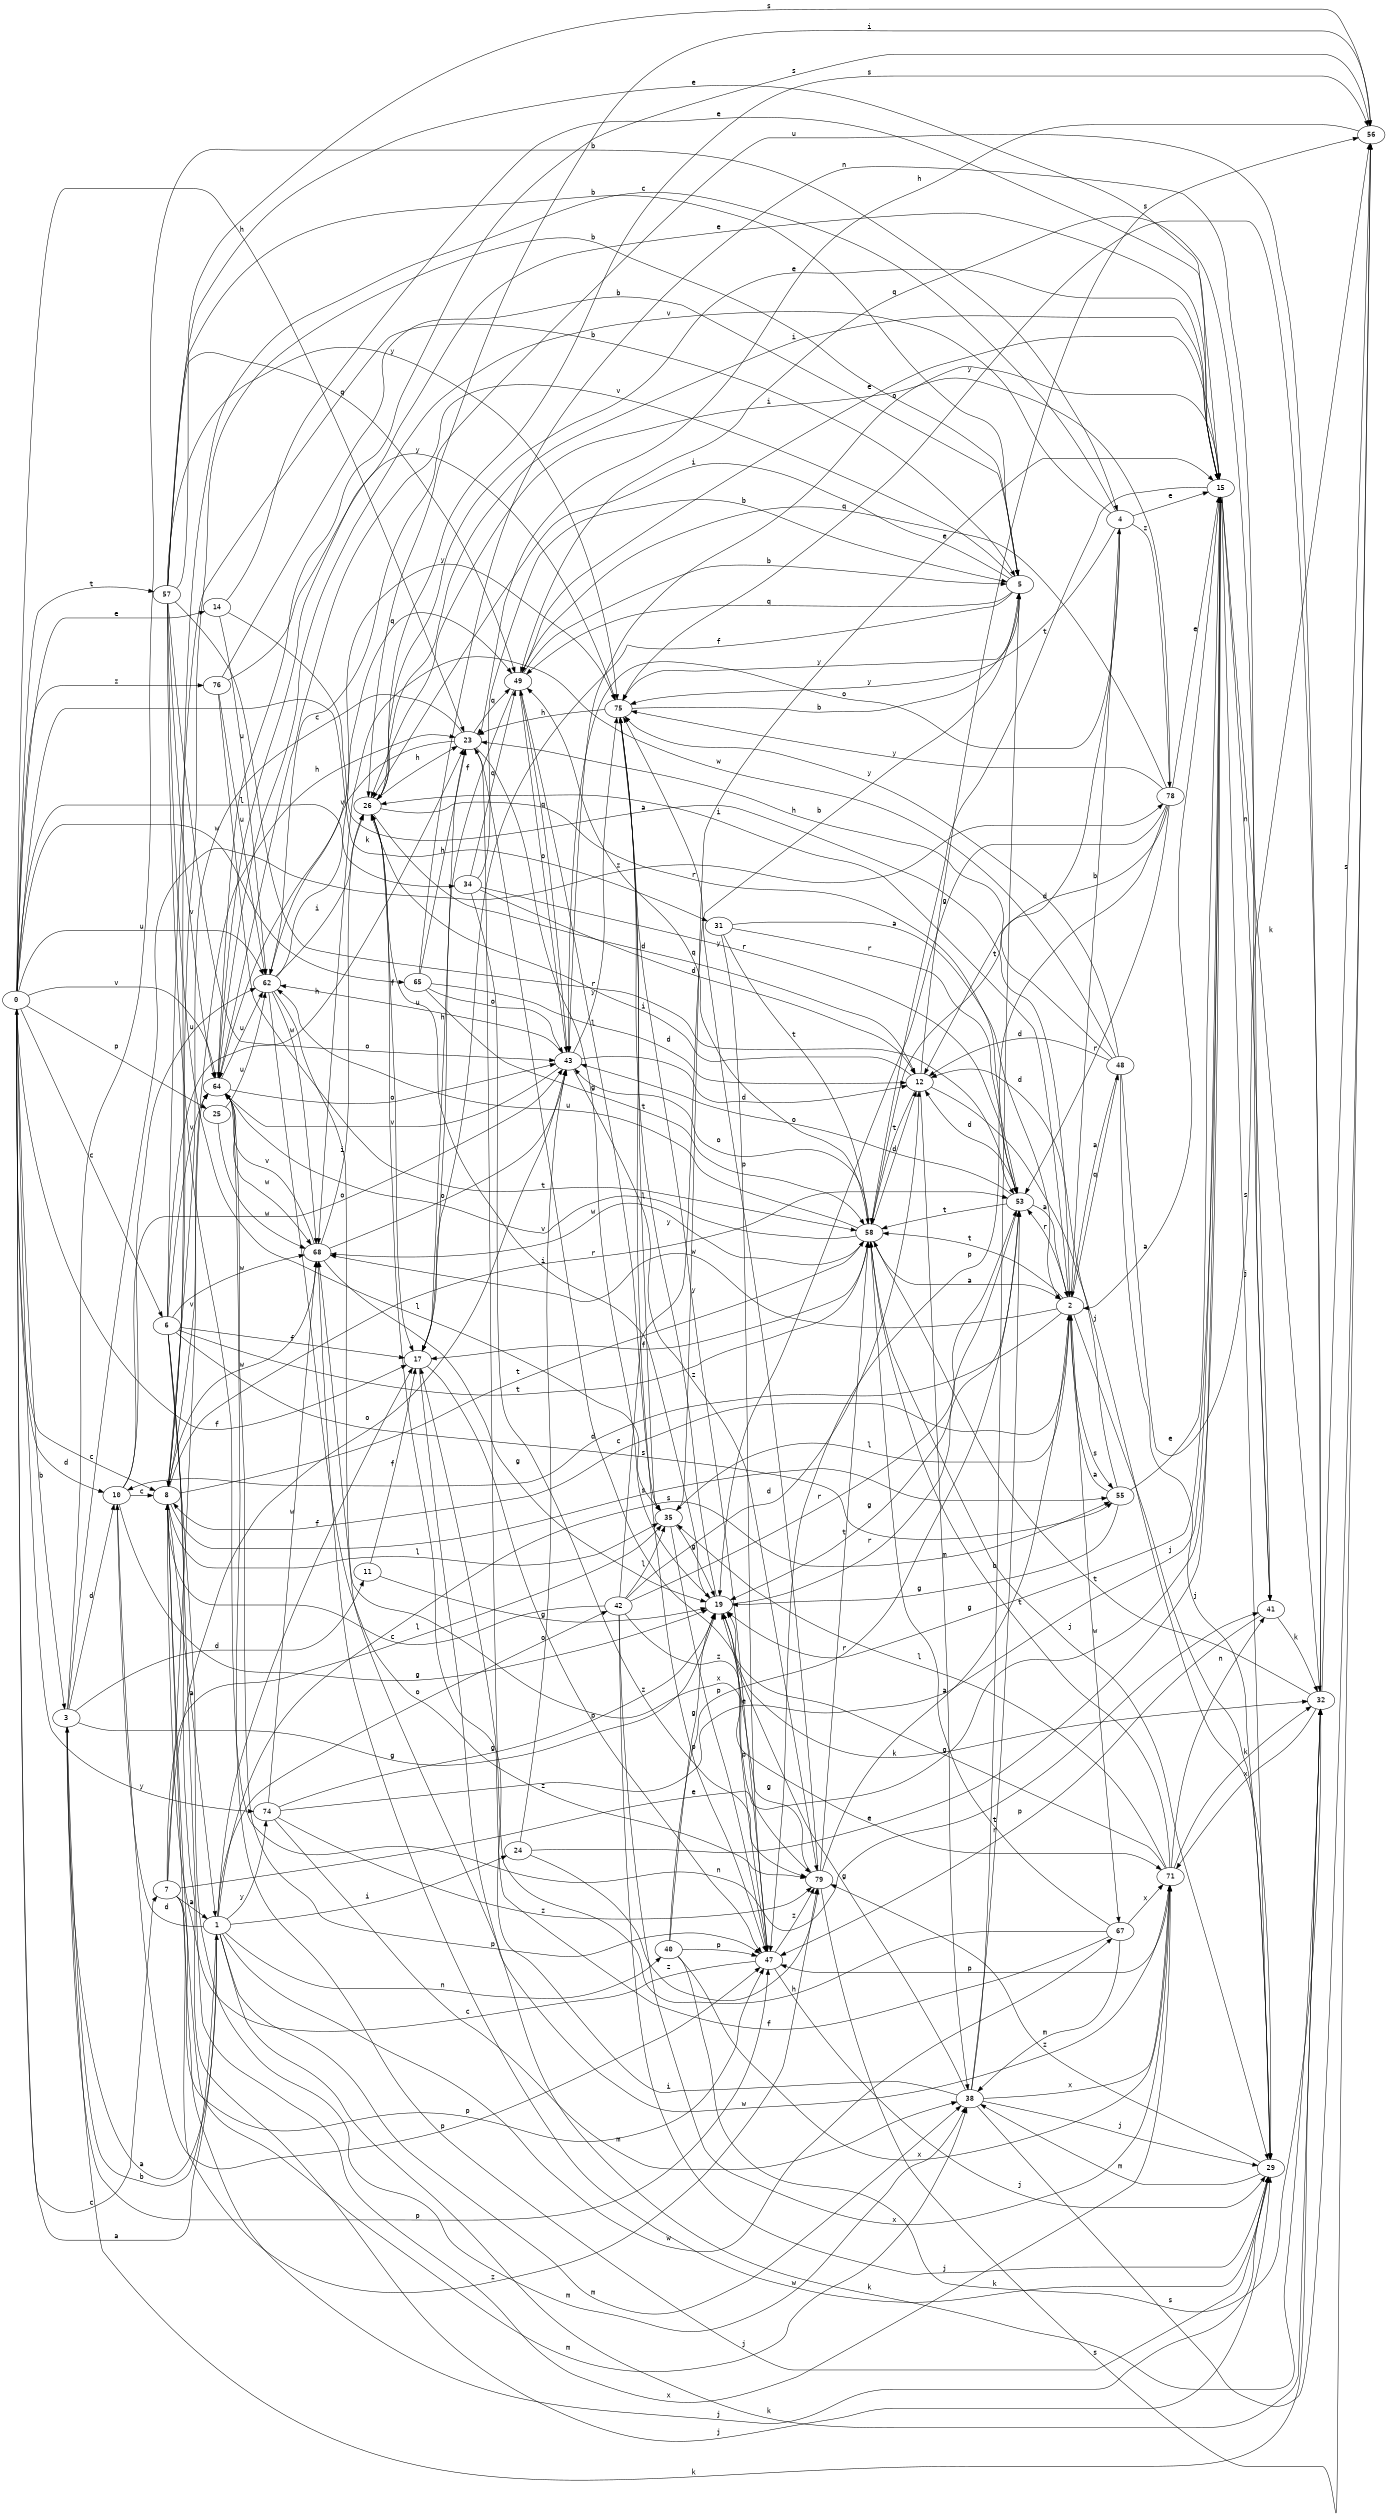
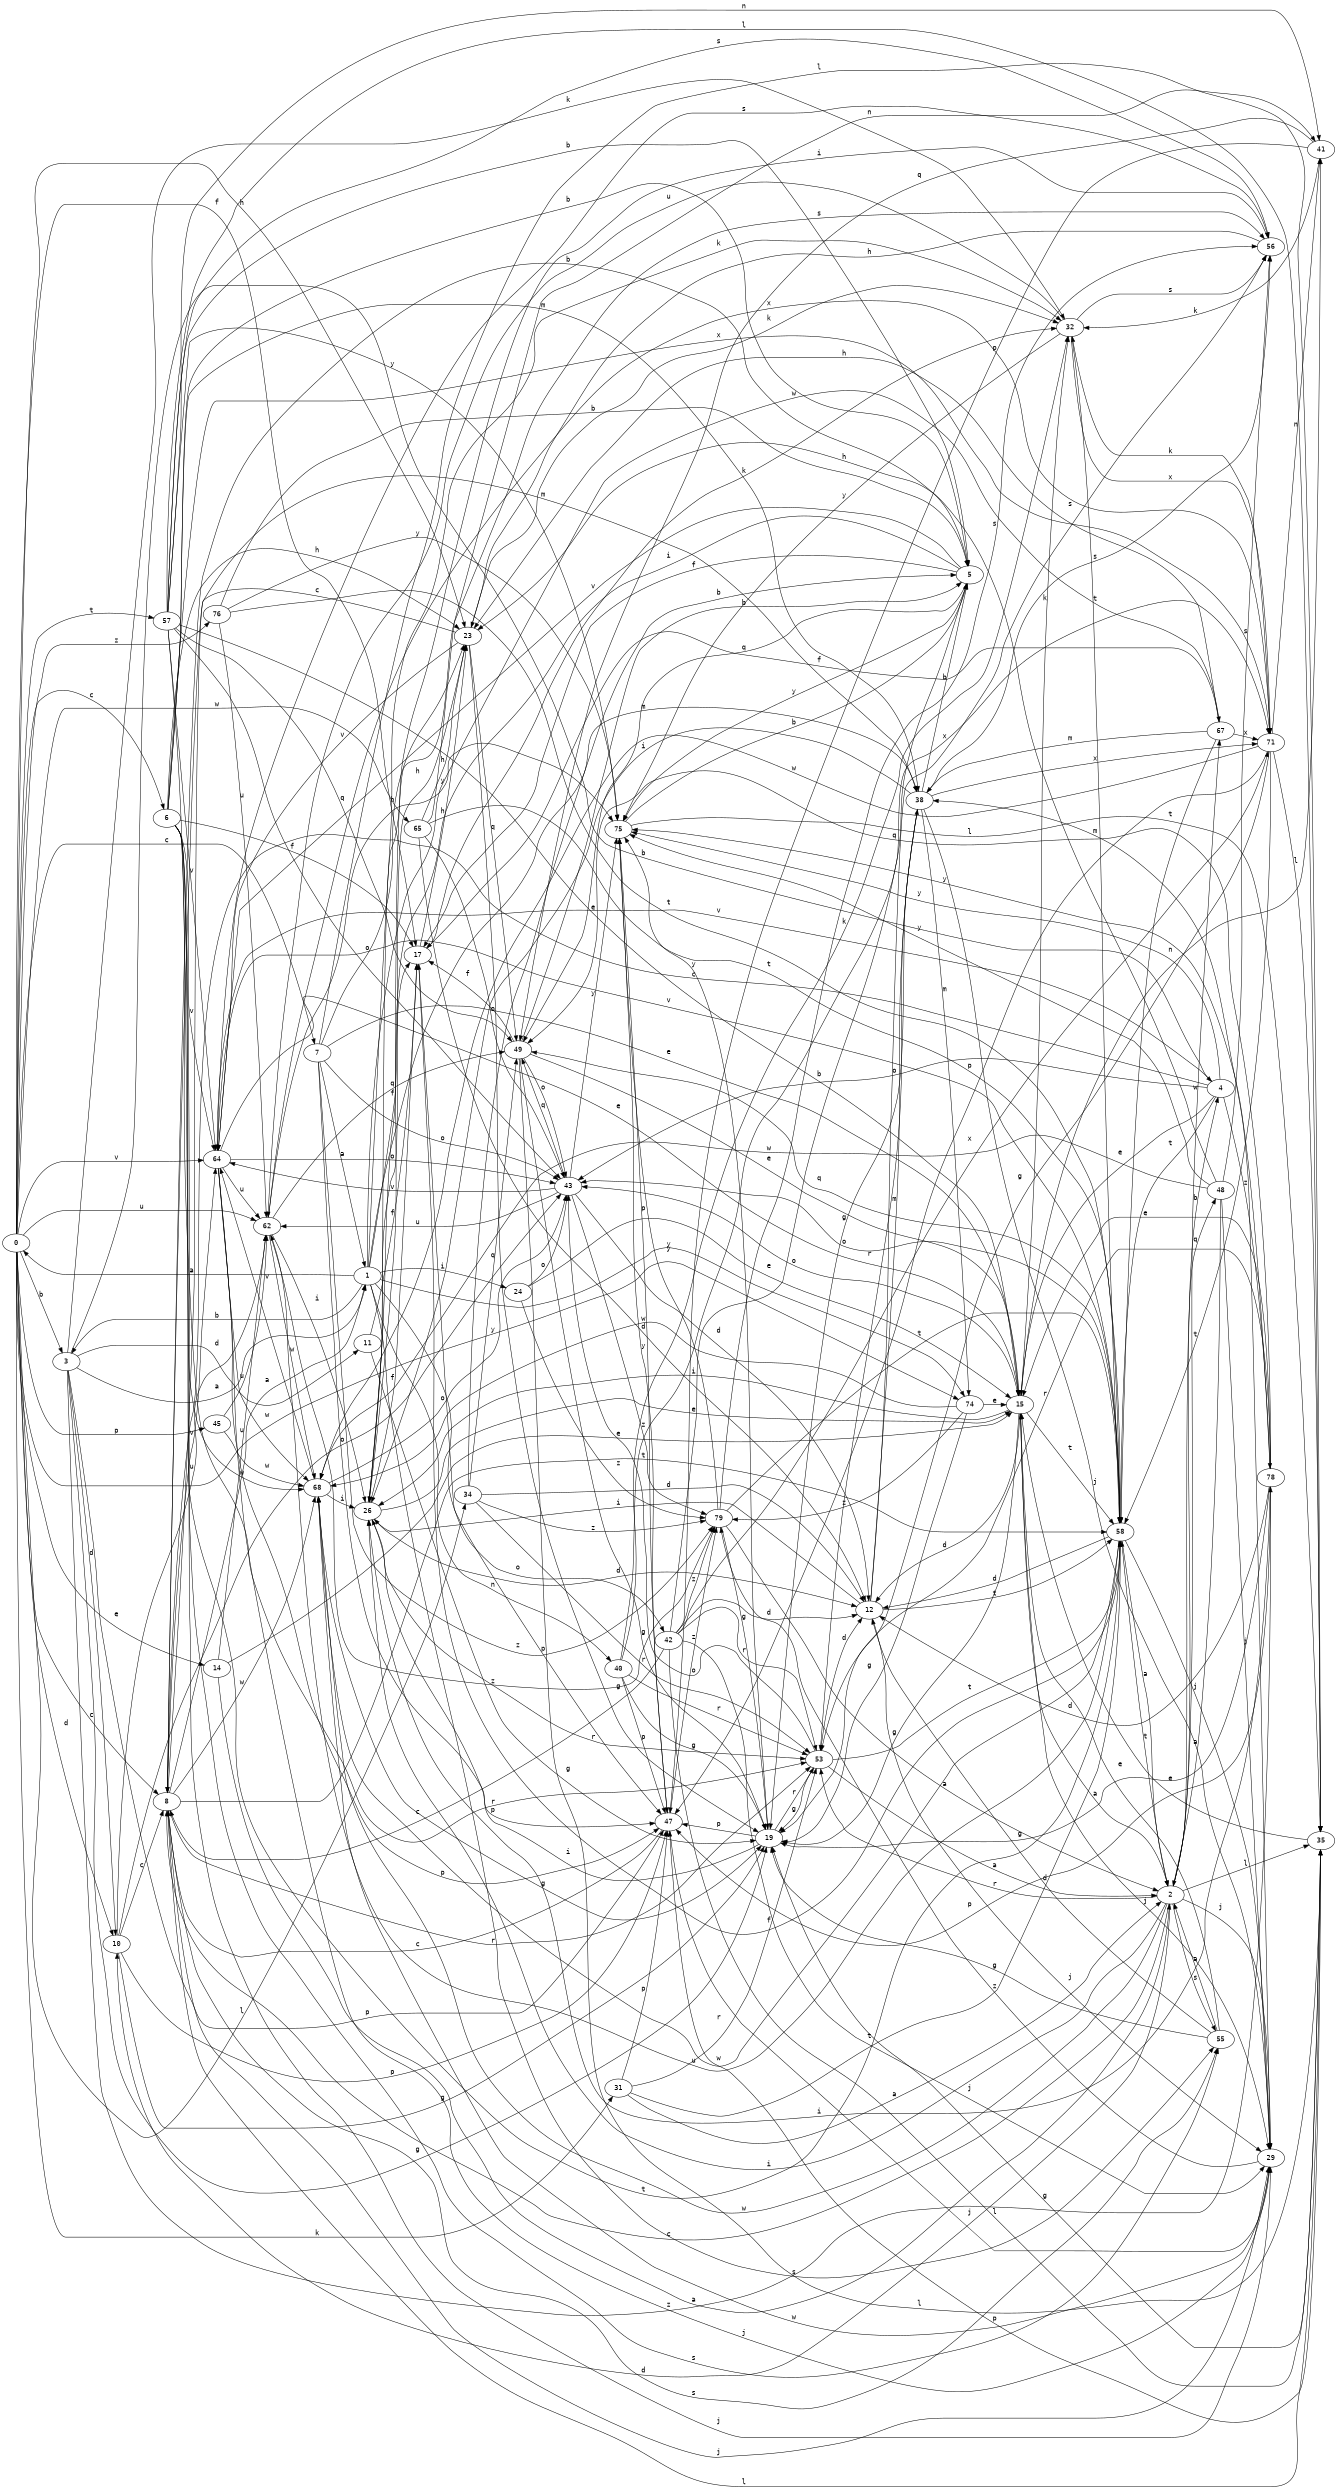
(543, 717) -> none
(1020, 1039) -> (980, 1528)
(217, 1114) -> (217, 1424)
none -> (589, 1464)
(127, 1739) -> none
(582, 2126) -> (951, 1099)
